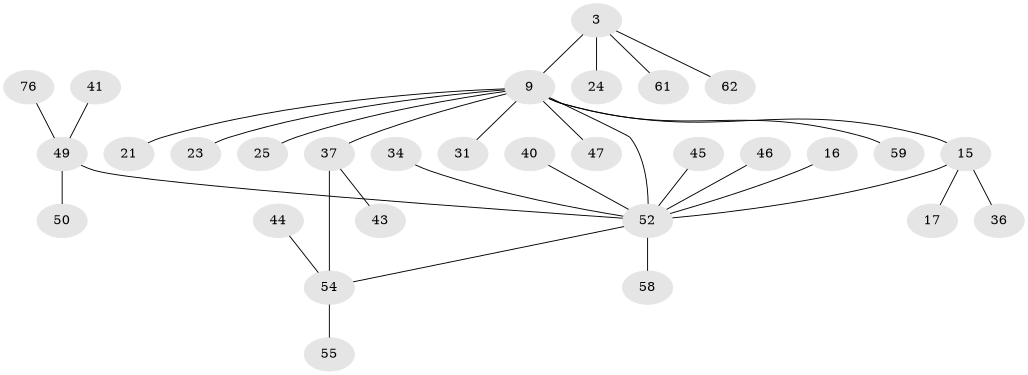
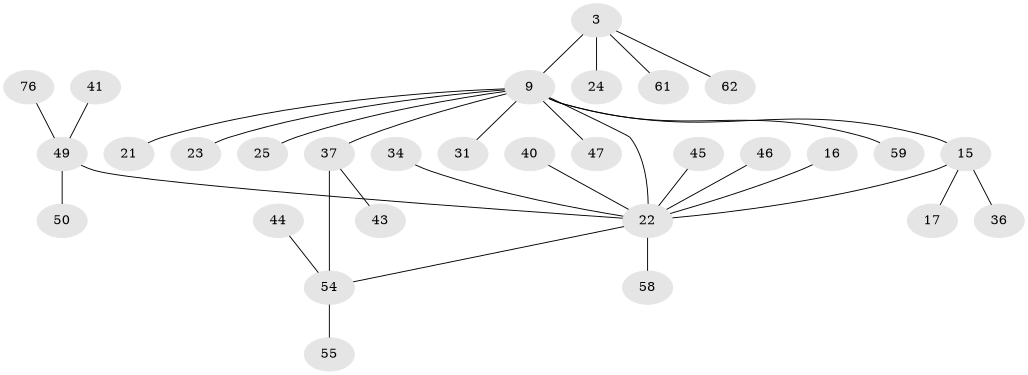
(648, 221) -> (648, 221)
